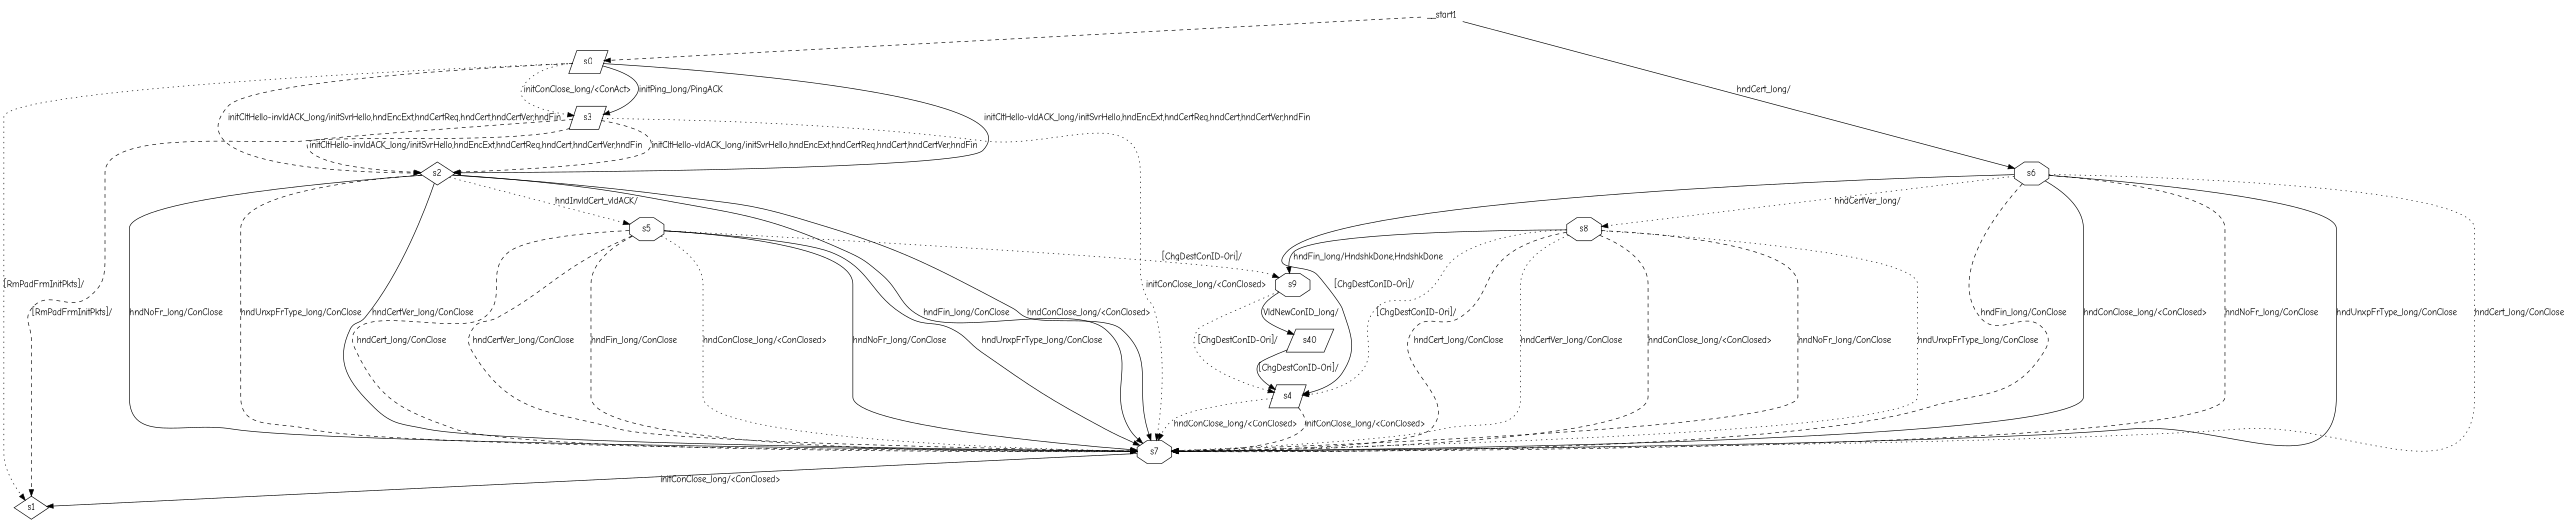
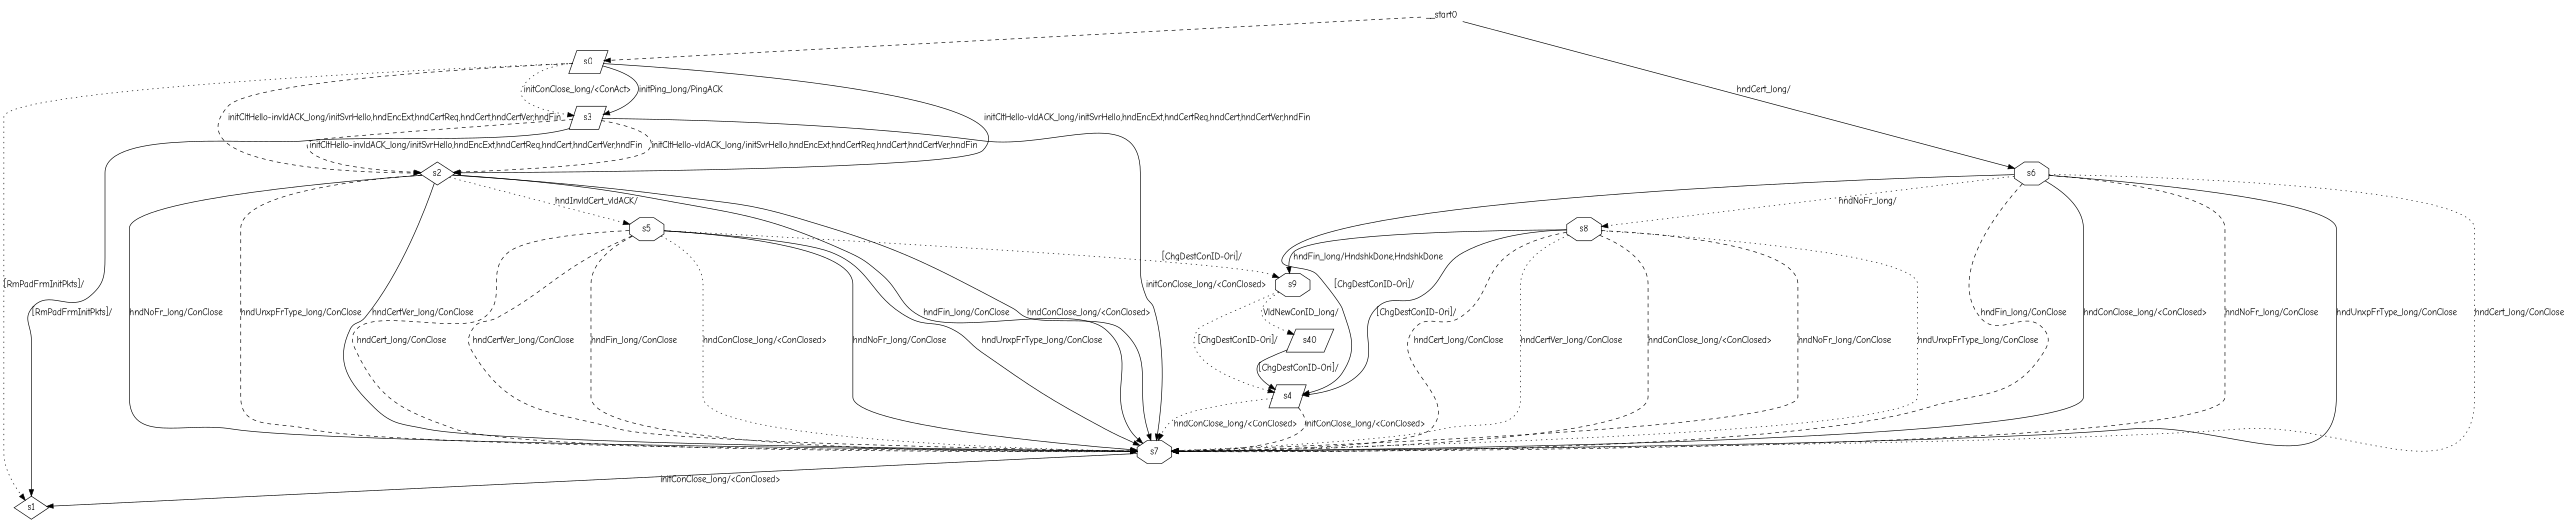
(1442, 15) -> (1442, 15)
(1016, 141) -> (1016, 141)
(146, 146) -> (146, 146)
(1869, 201) -> (1869, 201)
(1419, 297) -> (1419, 297)
(1262, 316) -> (1262, 316)
